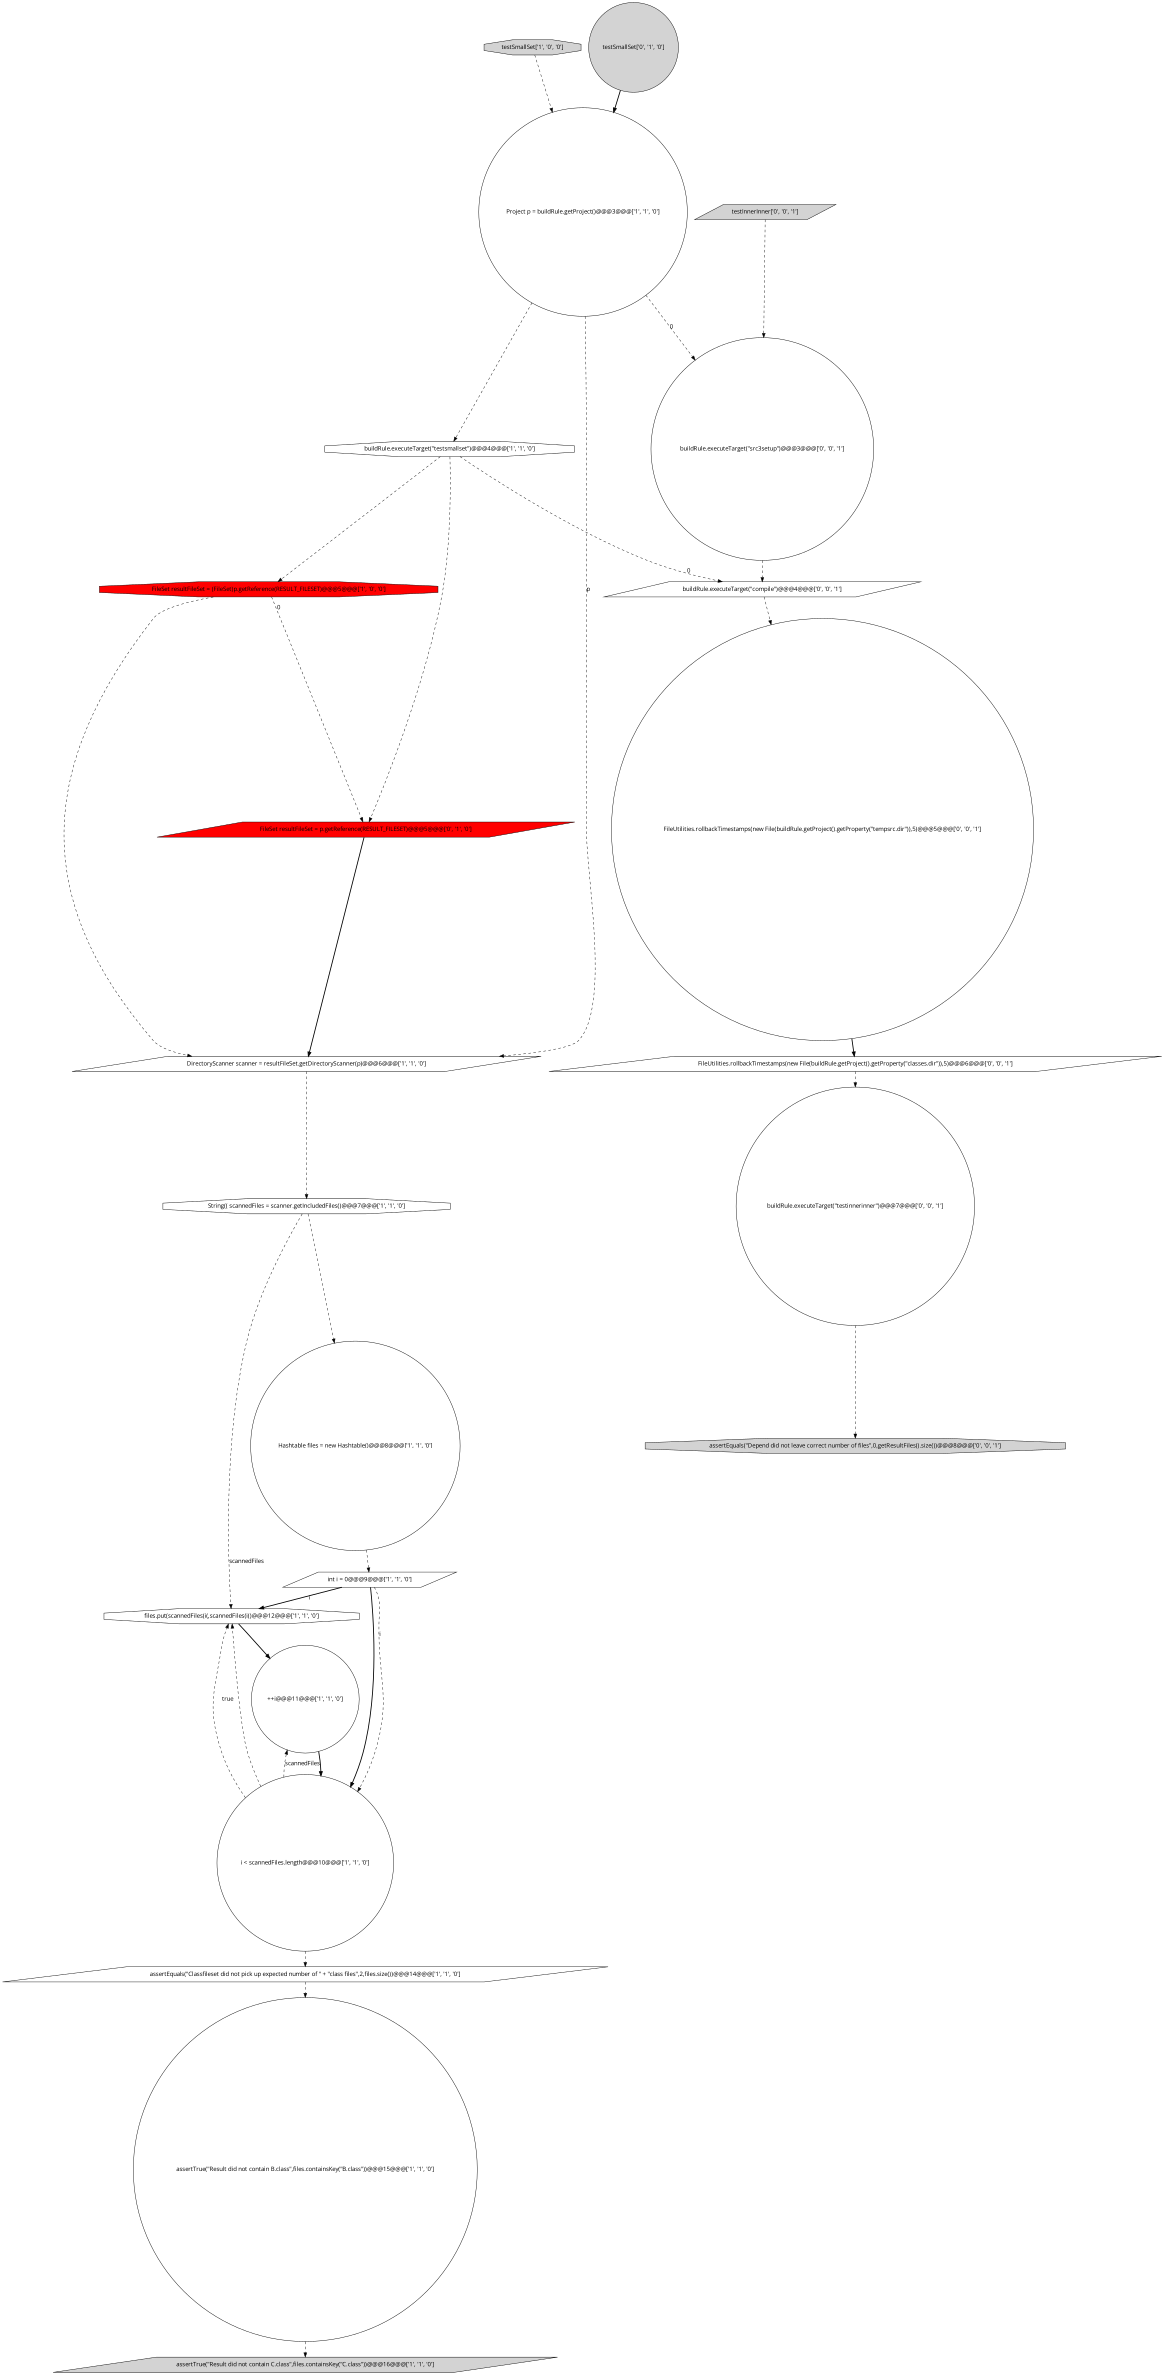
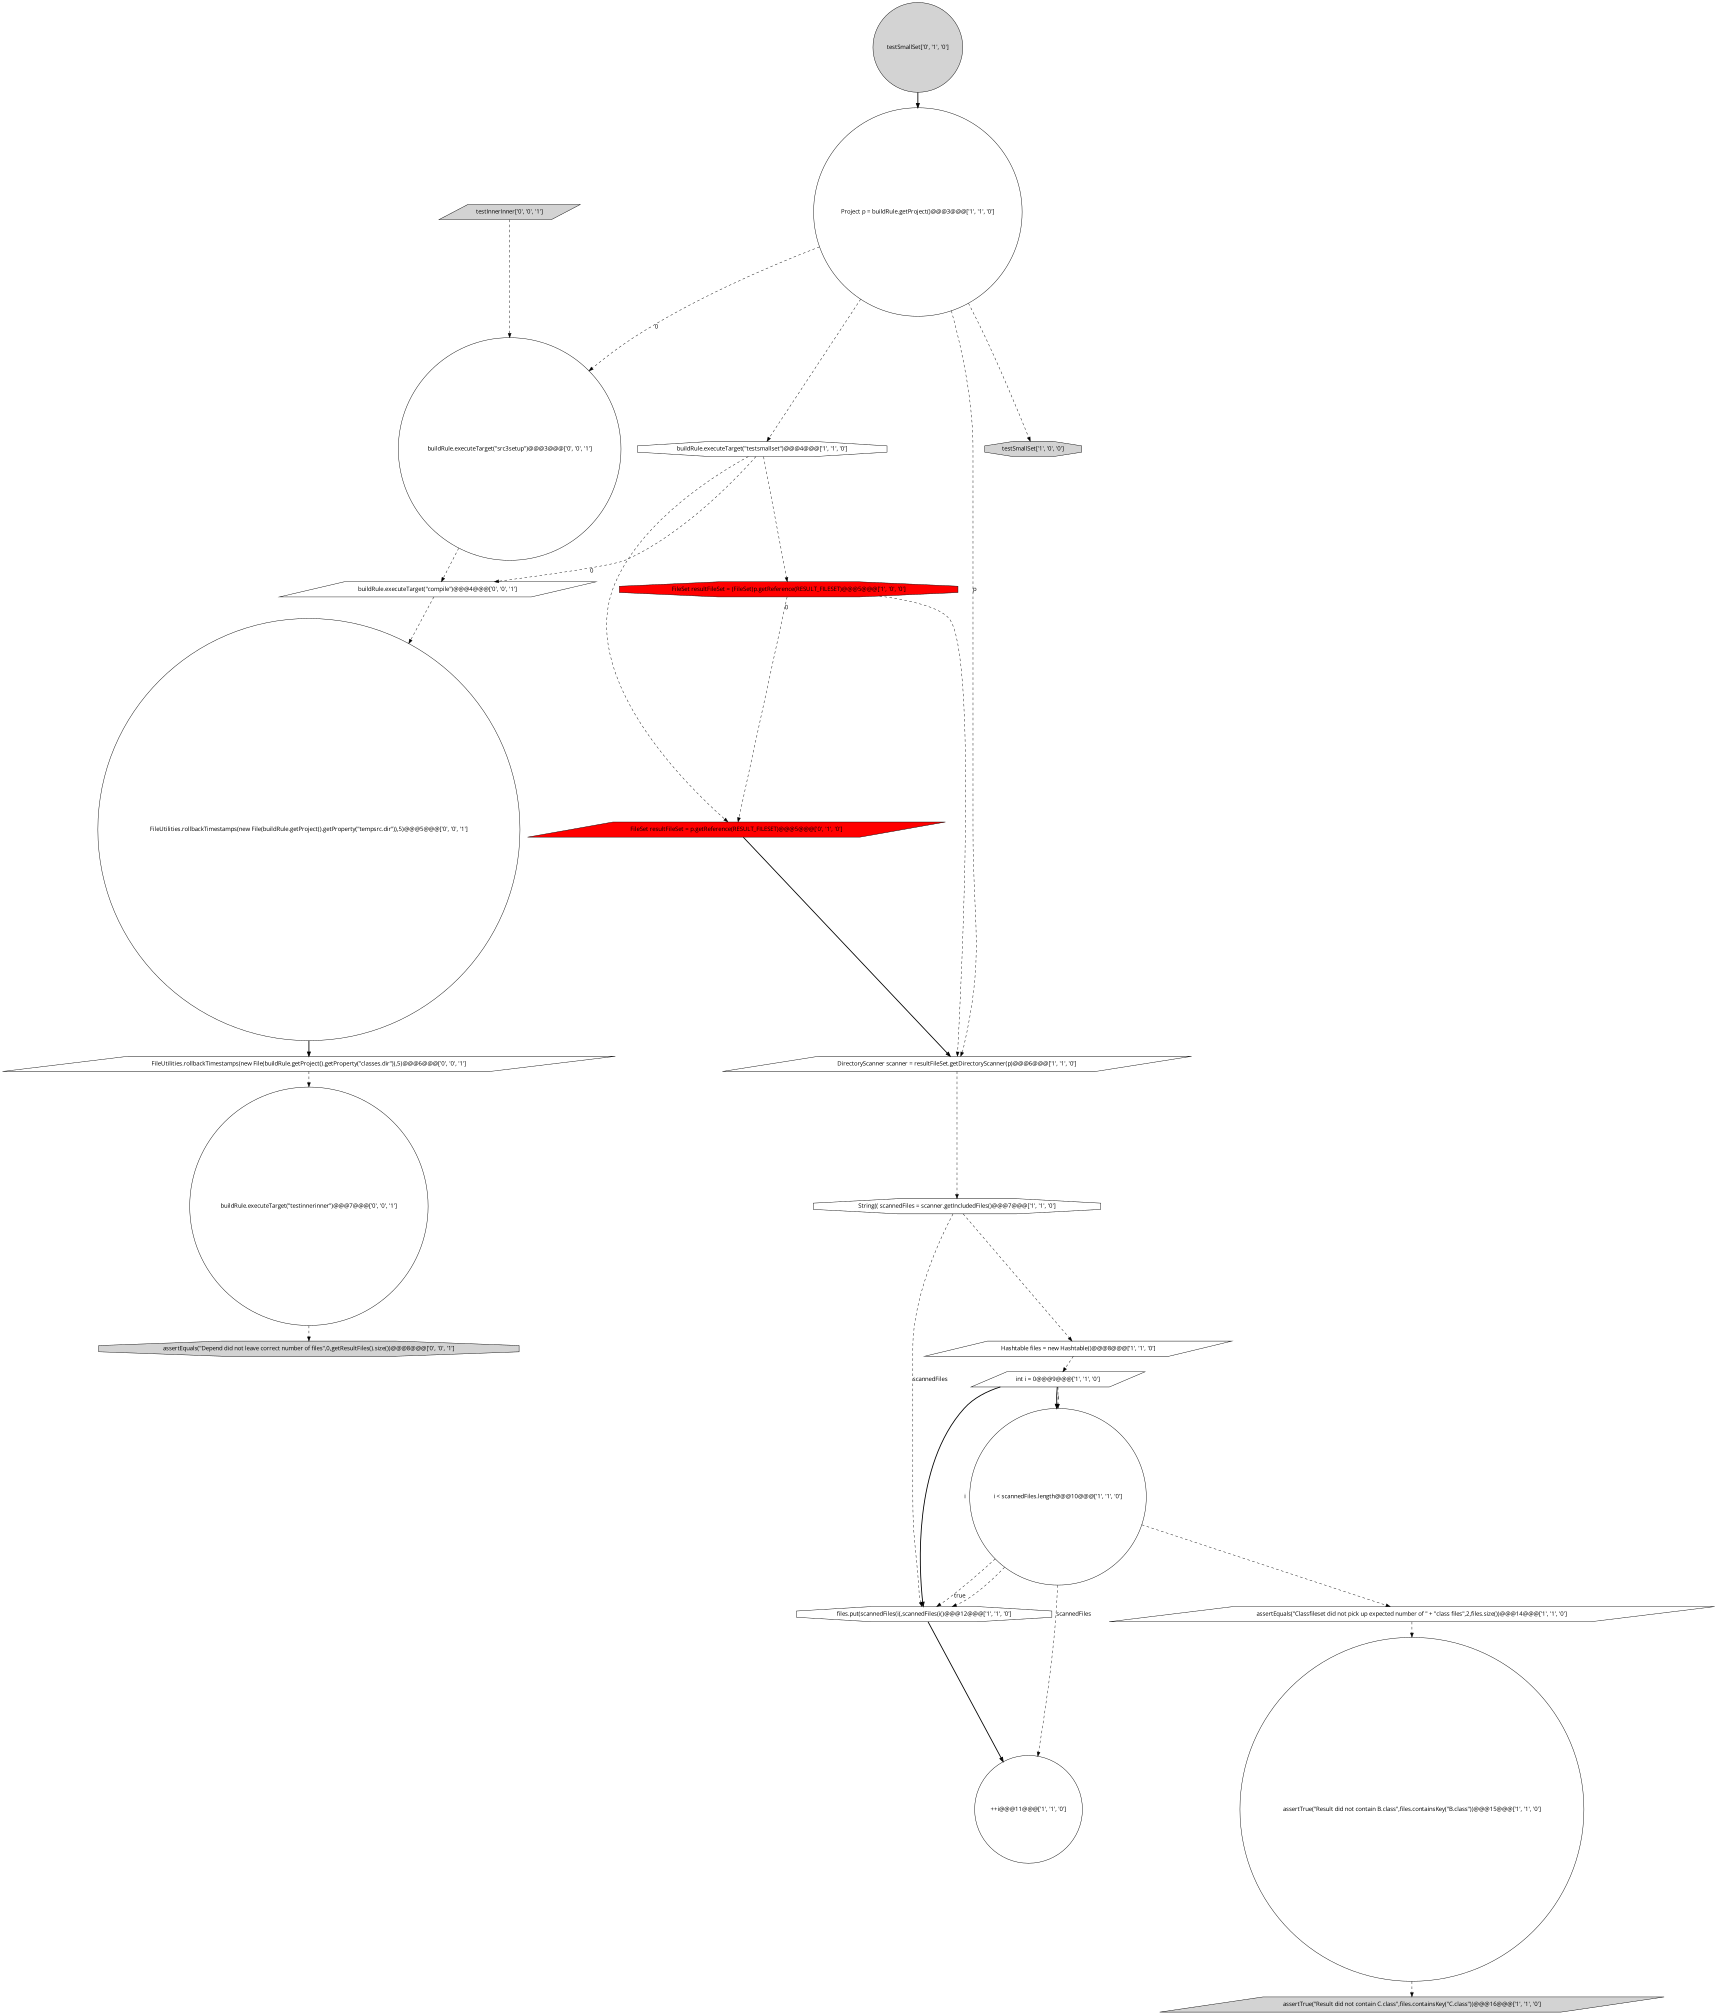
(543, 82) -> (1000, 370)
(355, 1446) -> (1078, 1349)
(320, 1761) -> none
